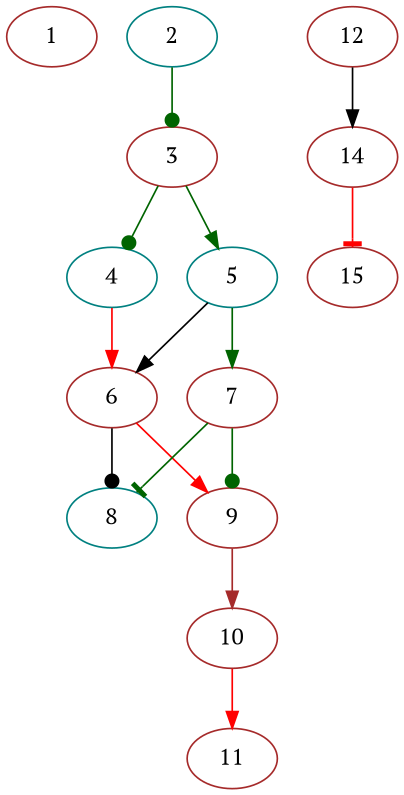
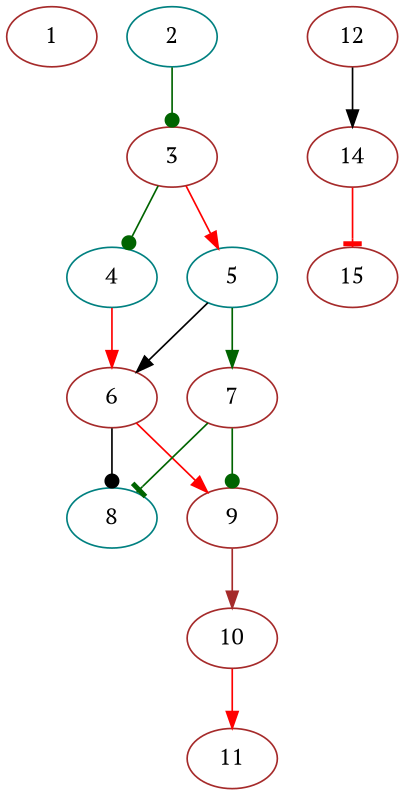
(198, 210) -> (198, 210)
